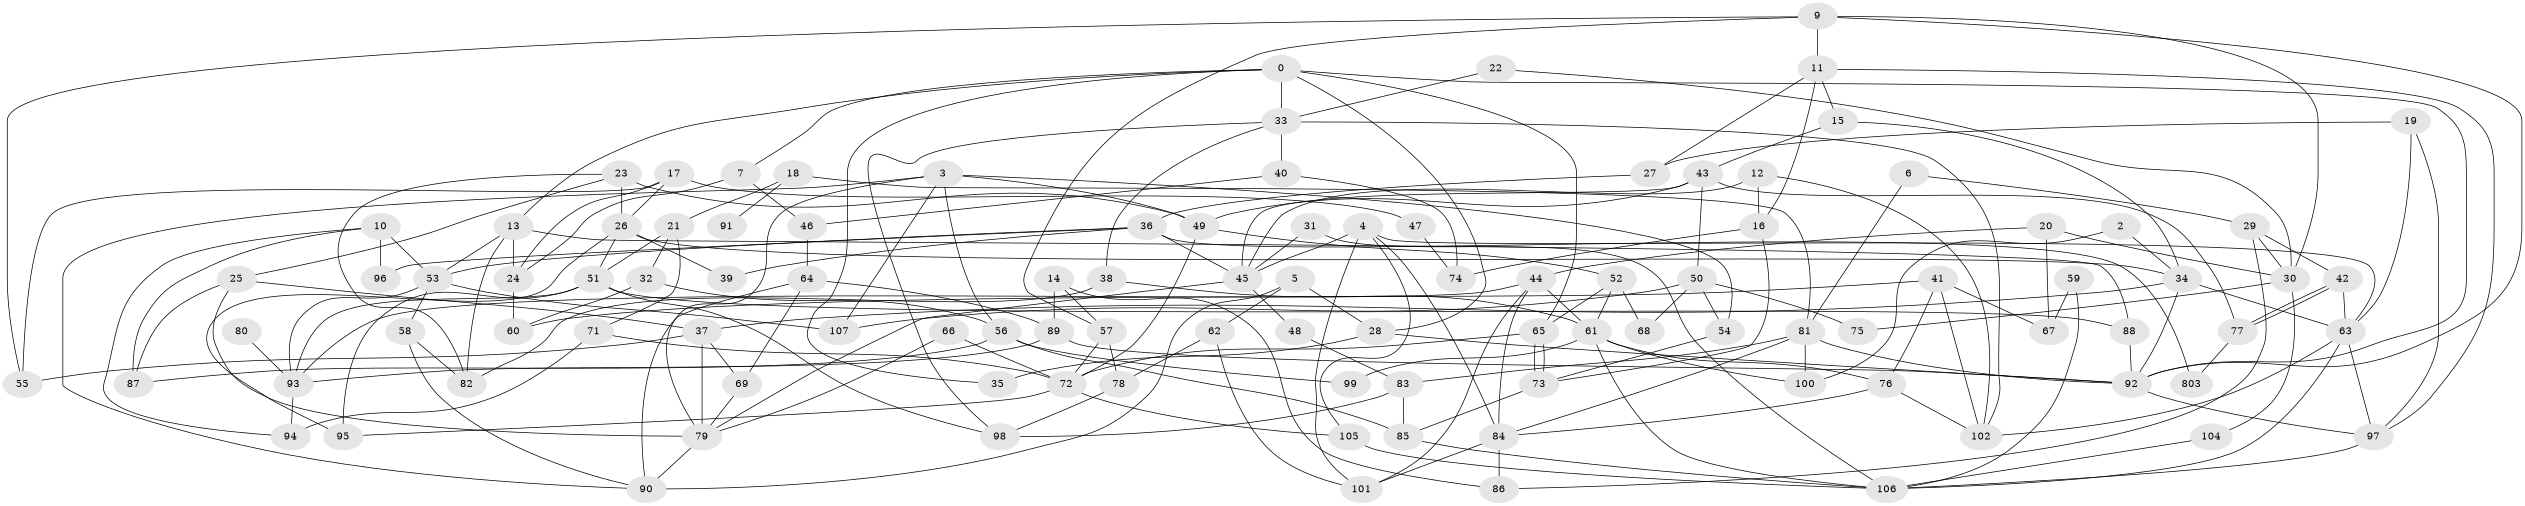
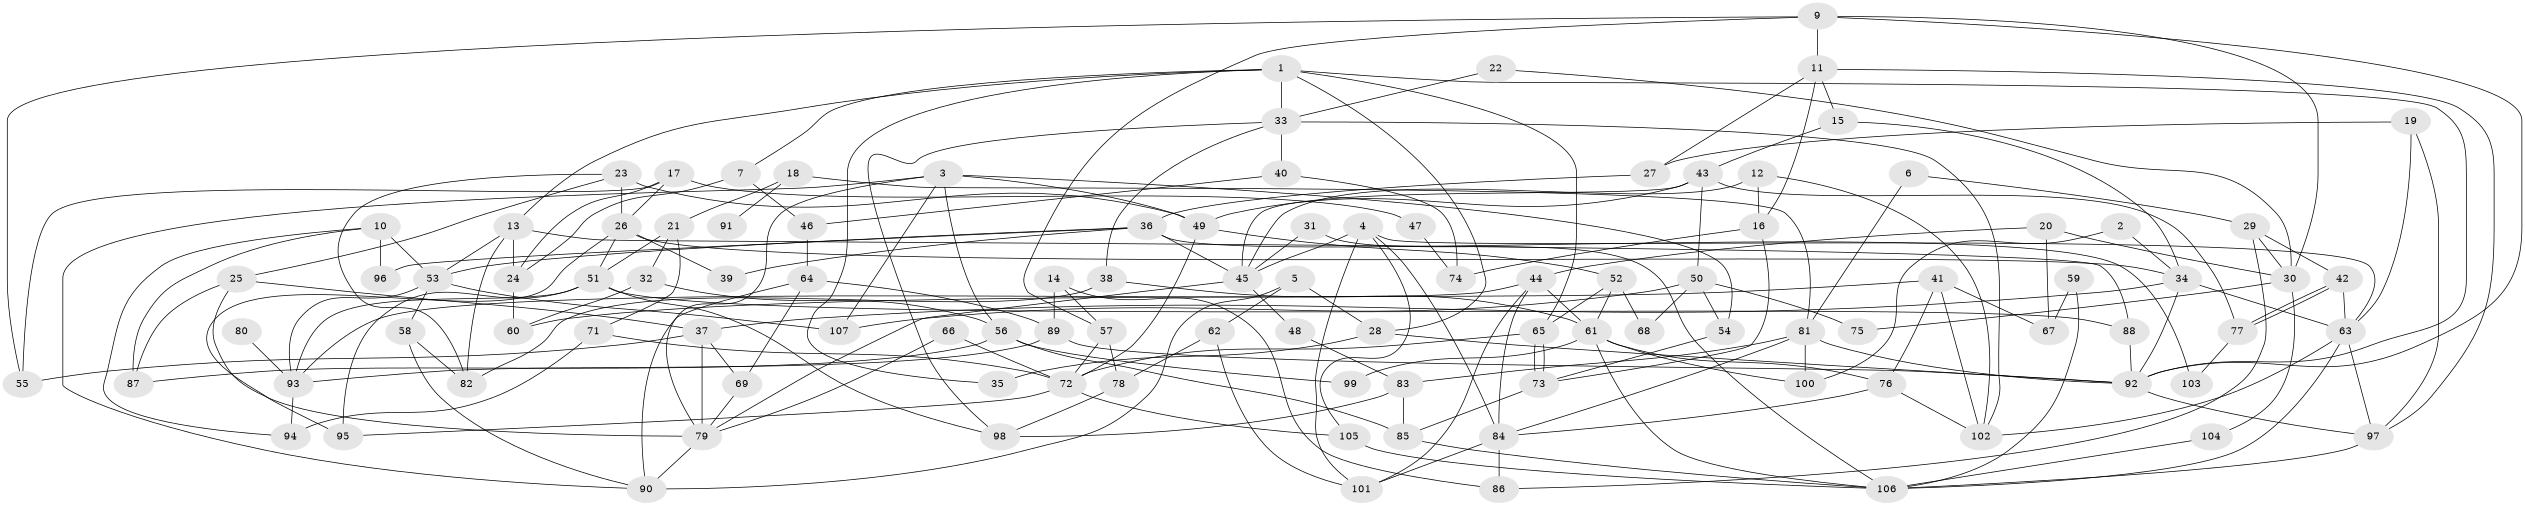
(1281, 69) -> (1281, 69)
(2192, 384) -> (2192, 384)
